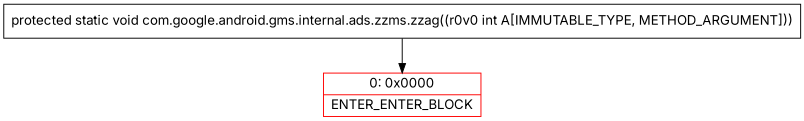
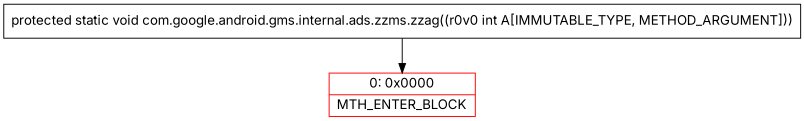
(402, 105) -> (402, 105)
